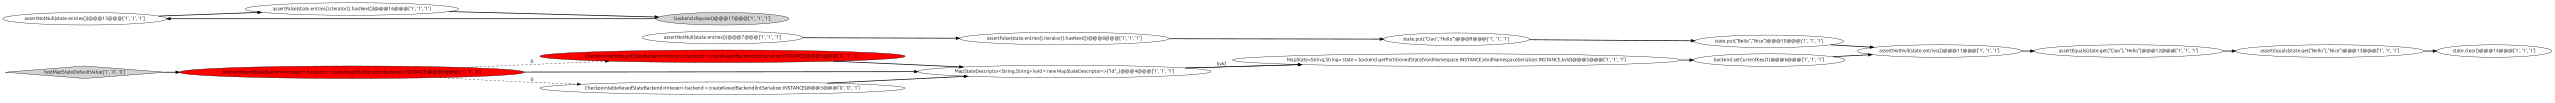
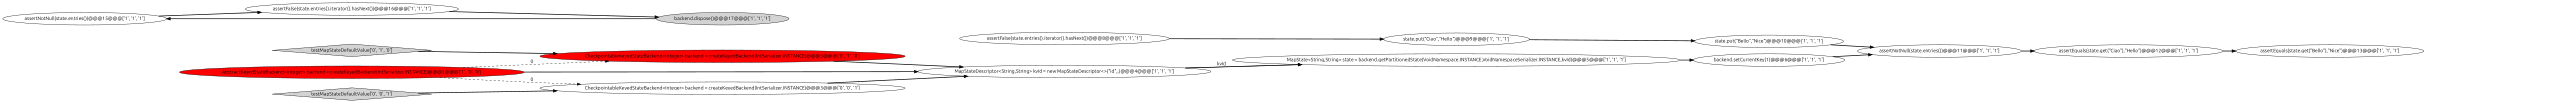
(723, 38) -> none
none -> (352, 50)
(2494, 51) -> none
(85, 72) -> none
none -> (352, 94)
